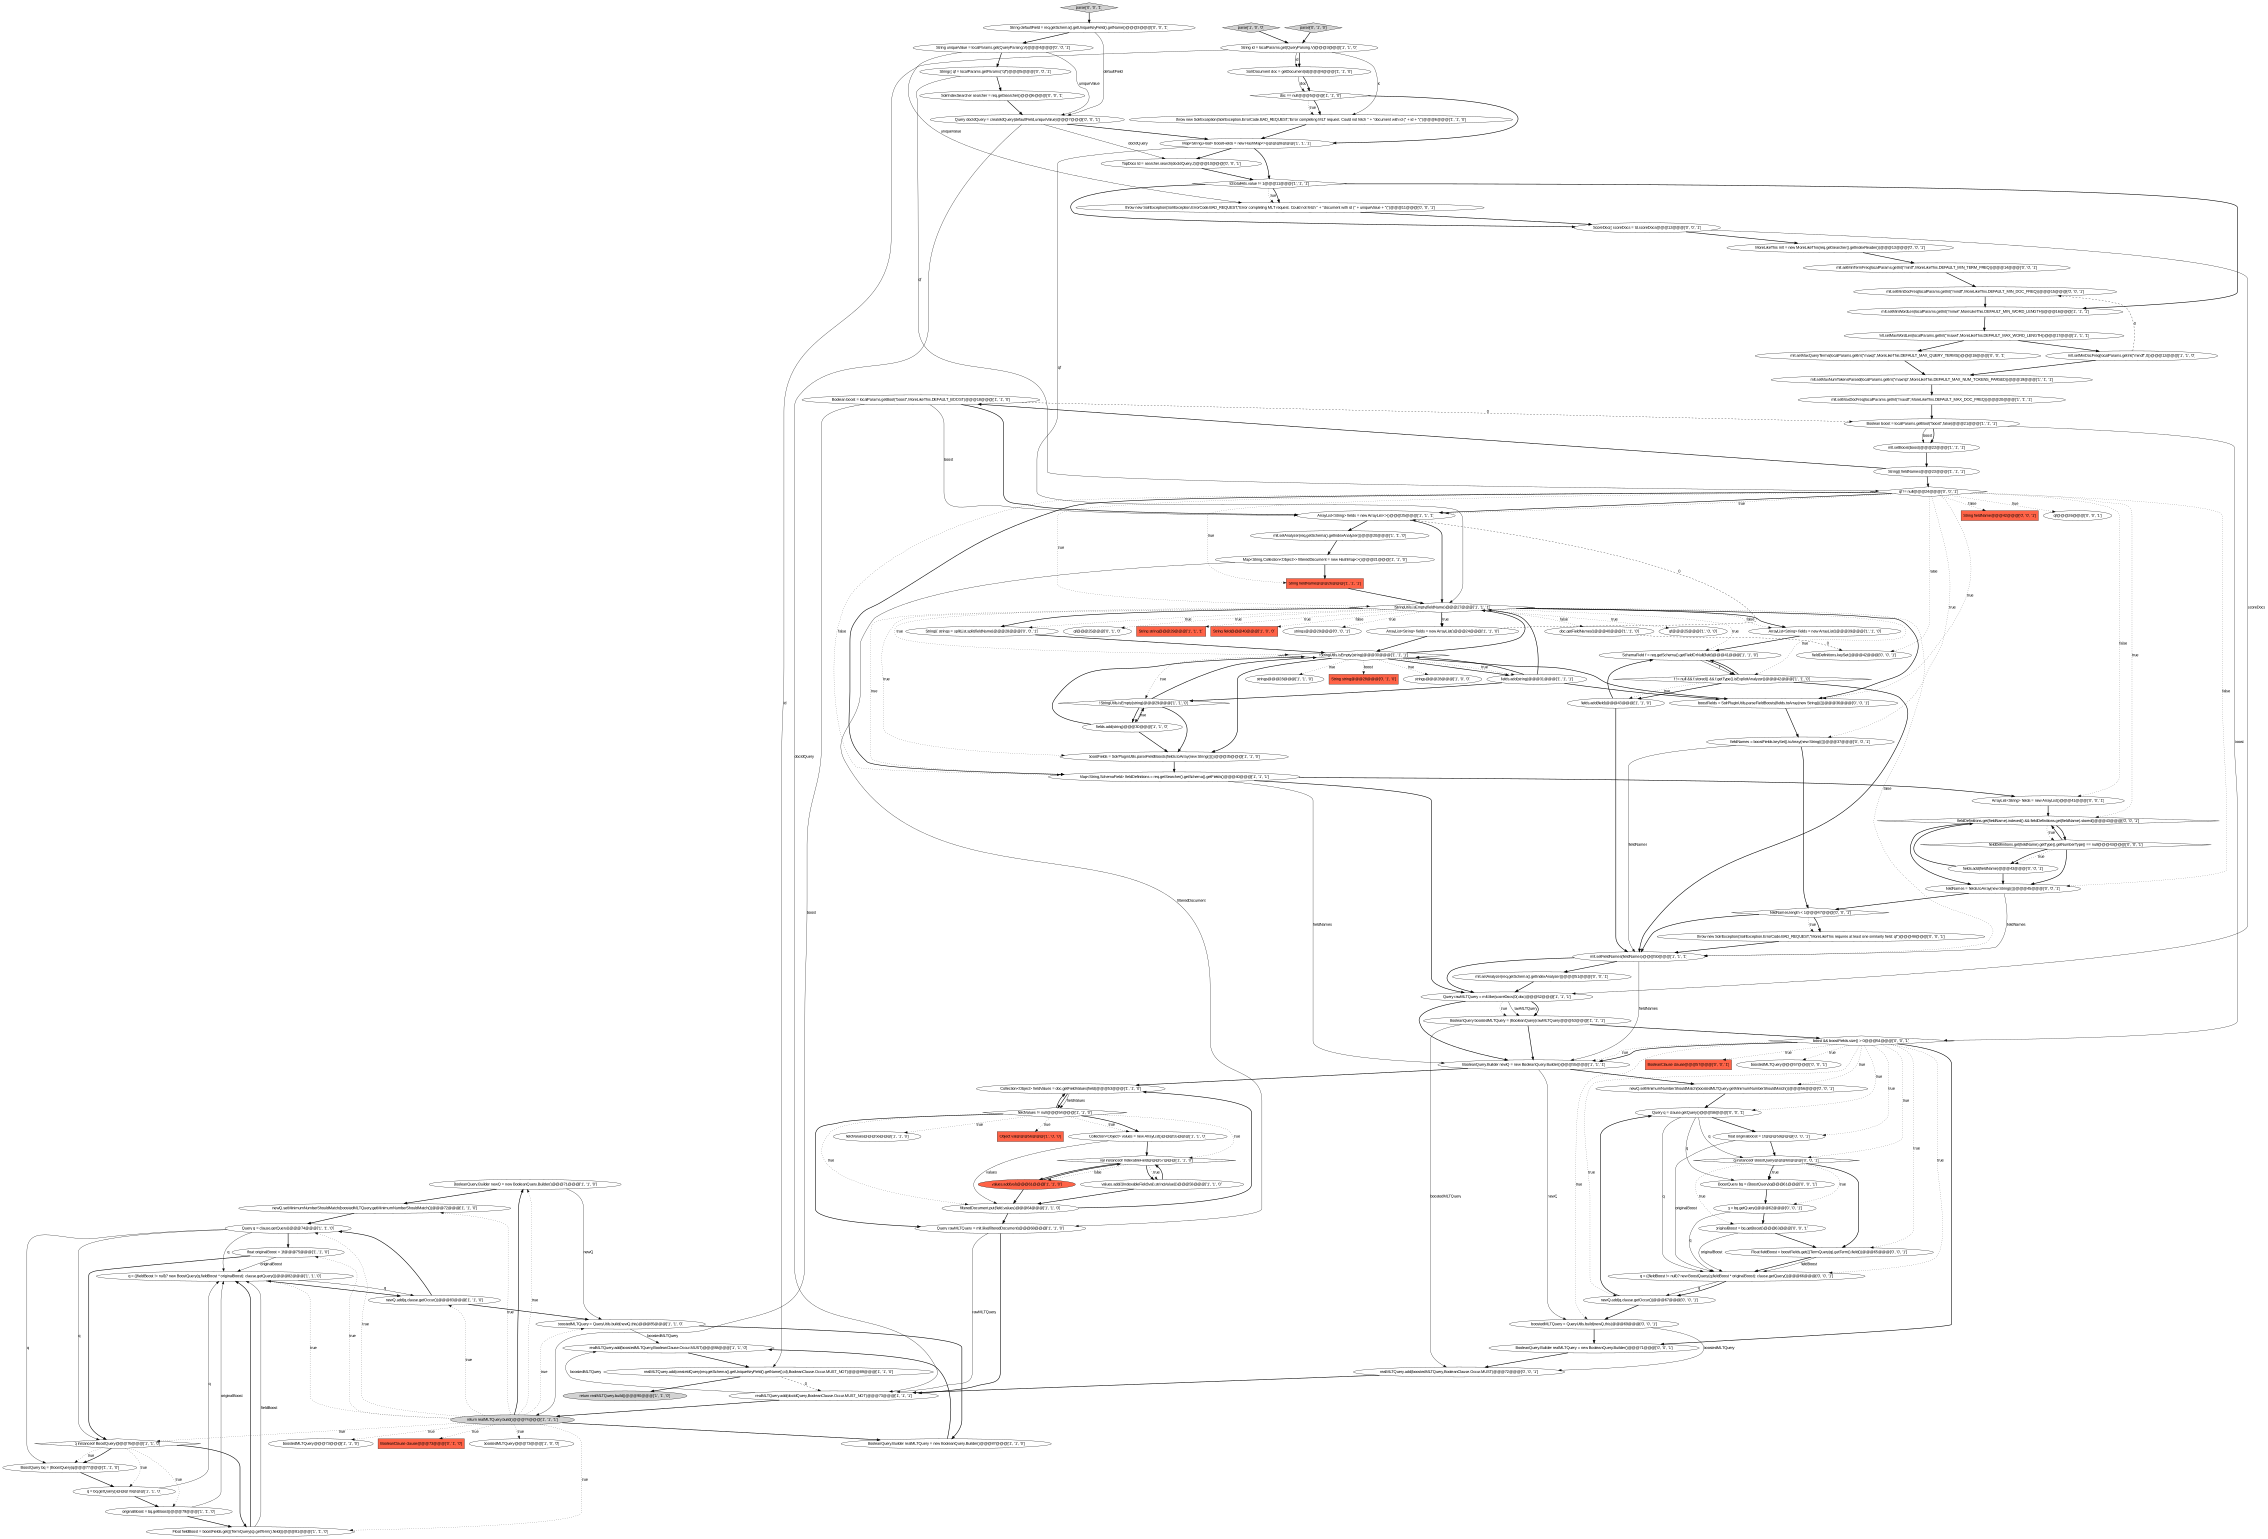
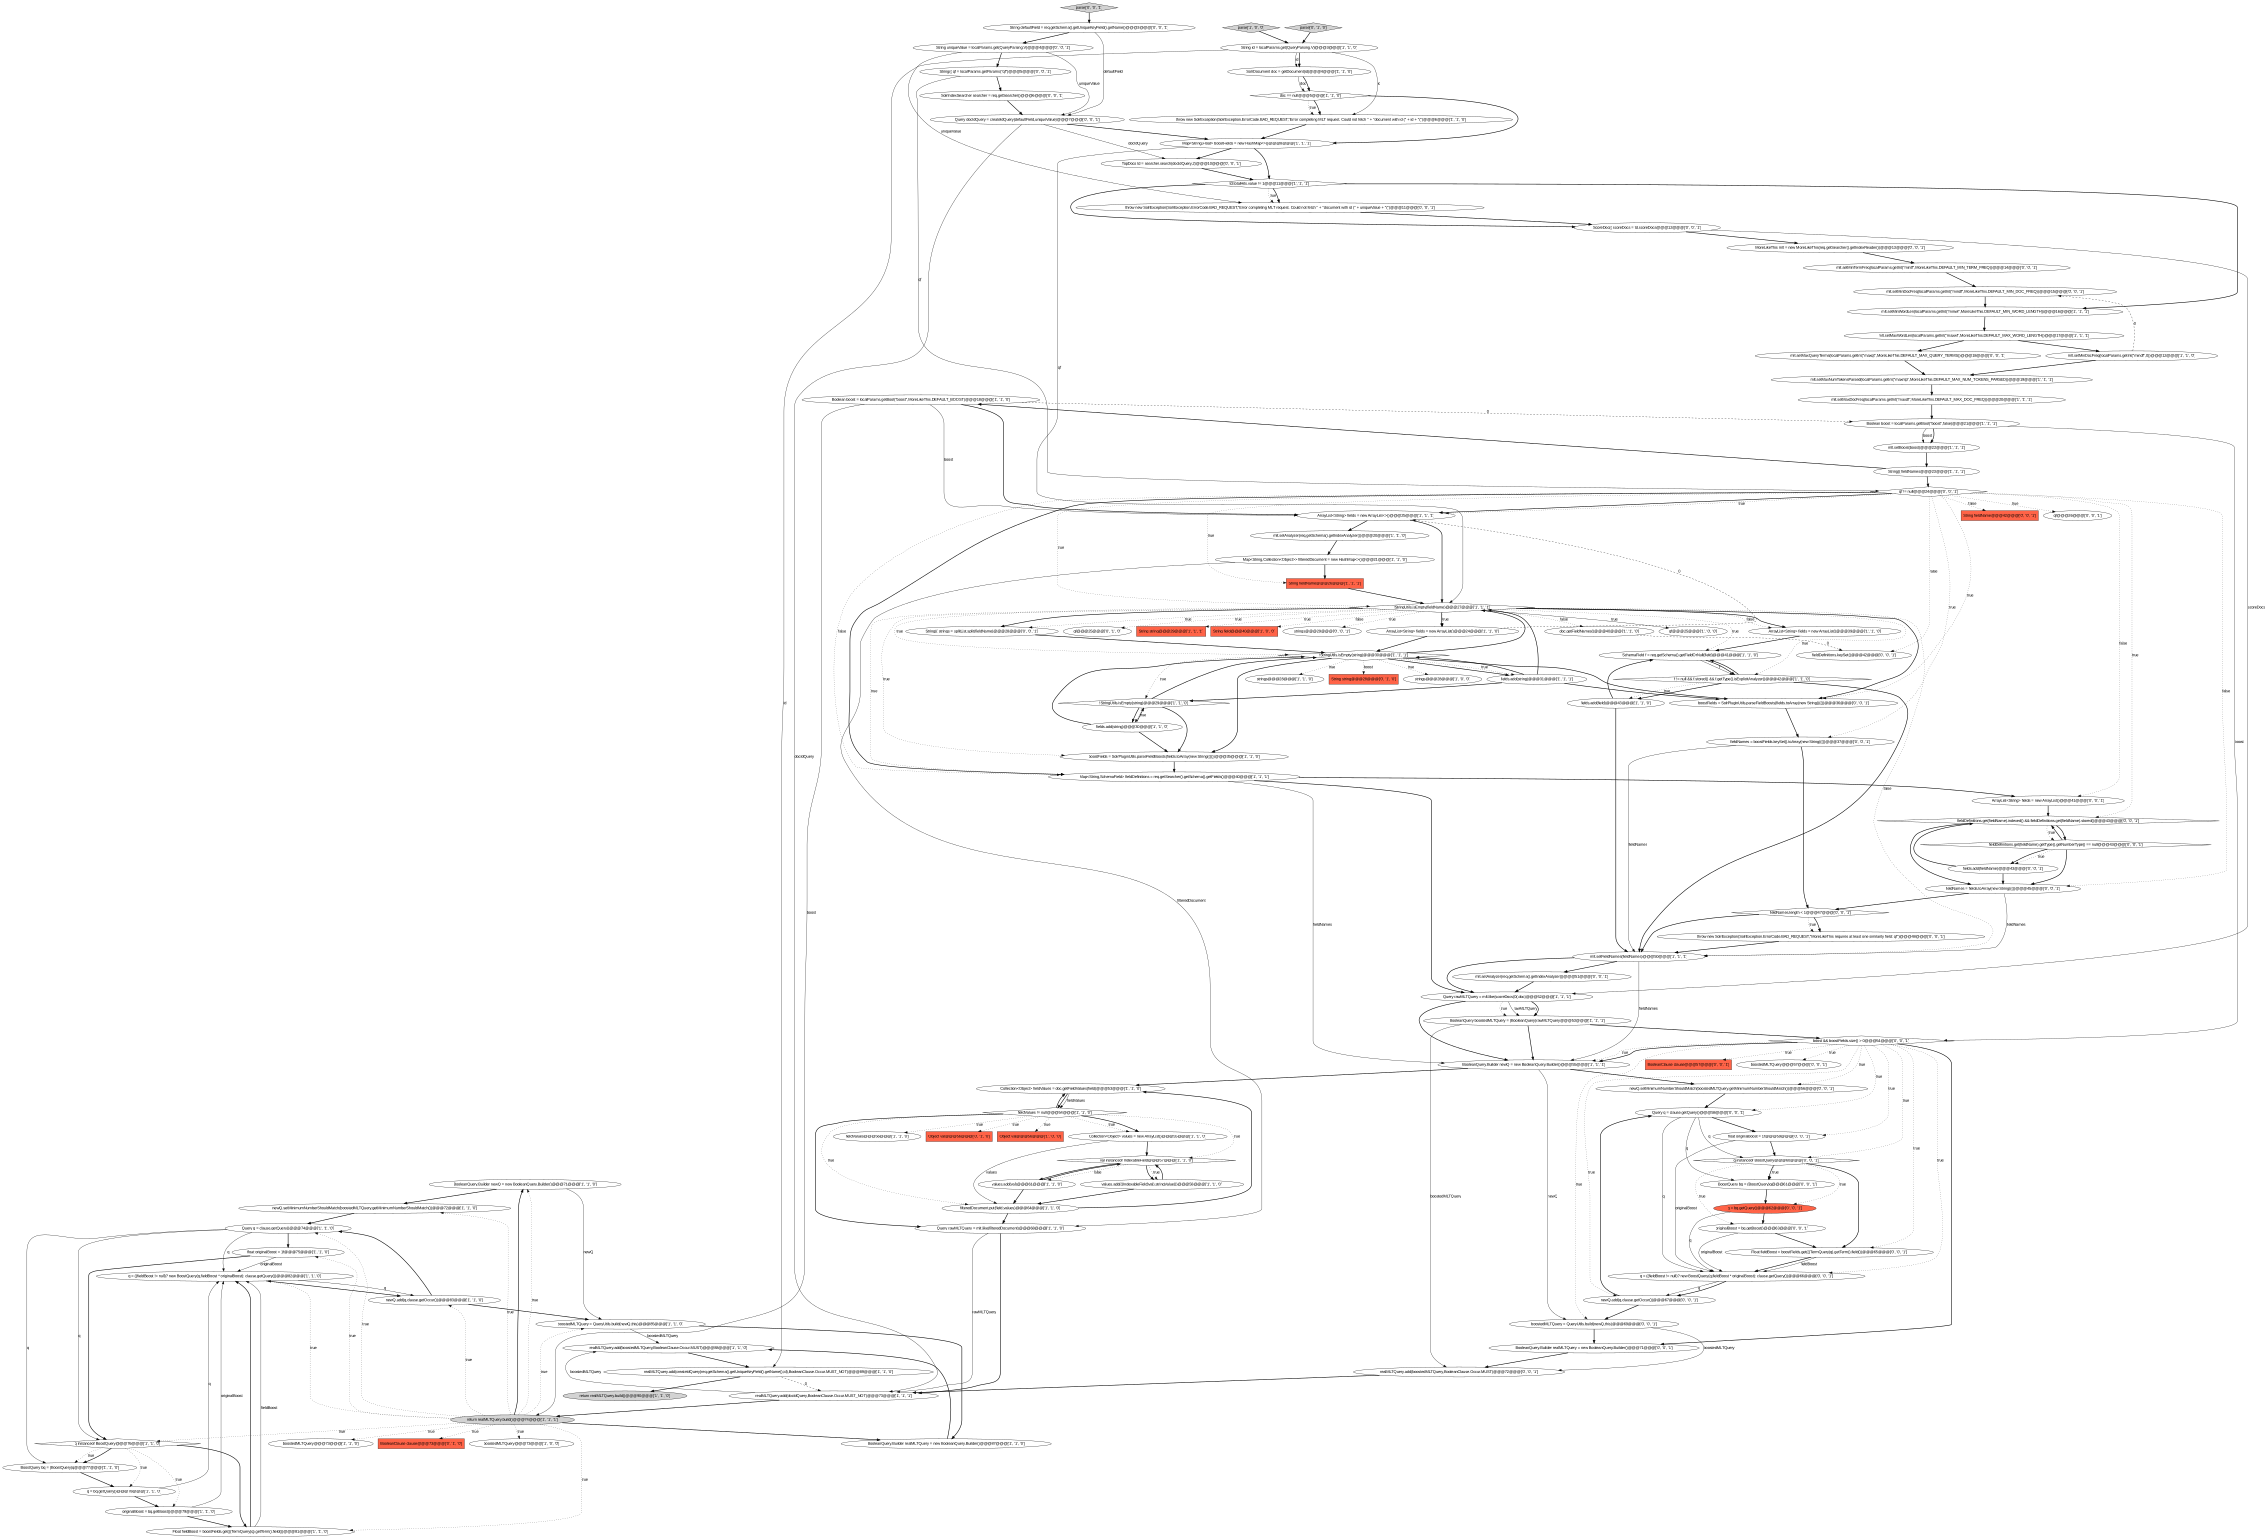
(1573, 618) -> (1573, 618)
none -> (959, 1137)
(1027, 1184) -> (1027, 1184)
(1765, 1208) -> (1765, 1208)
